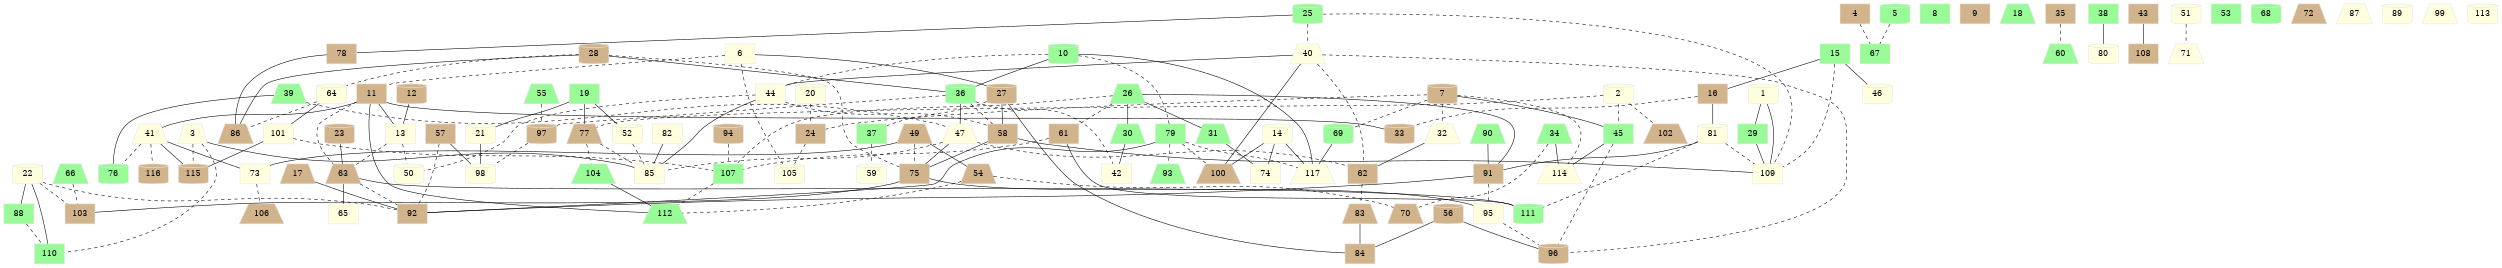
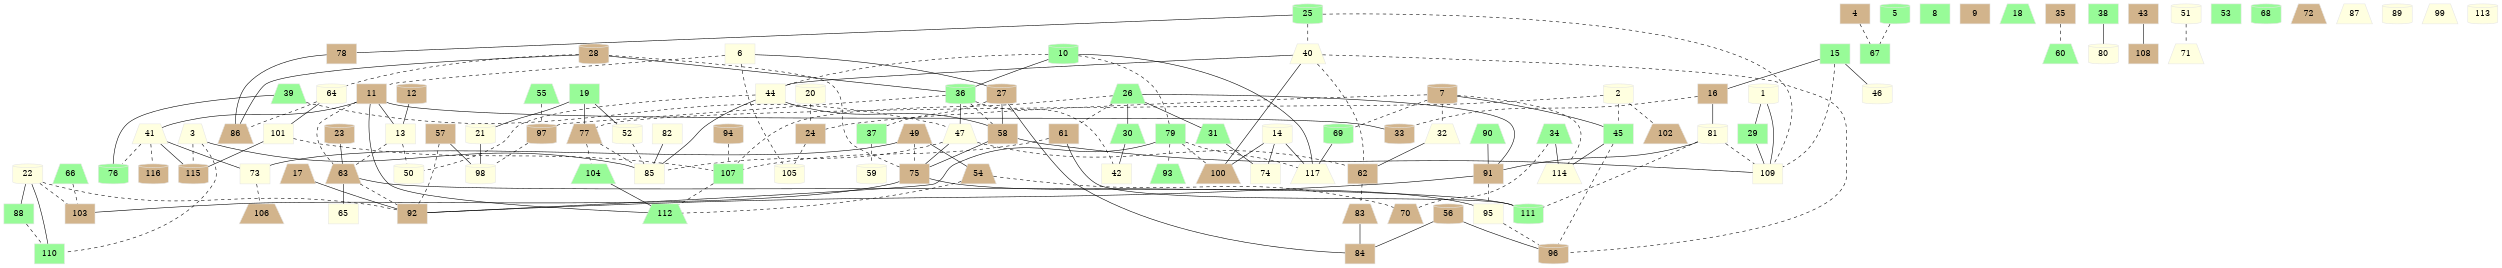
(897, 114) -> (897, 114)
